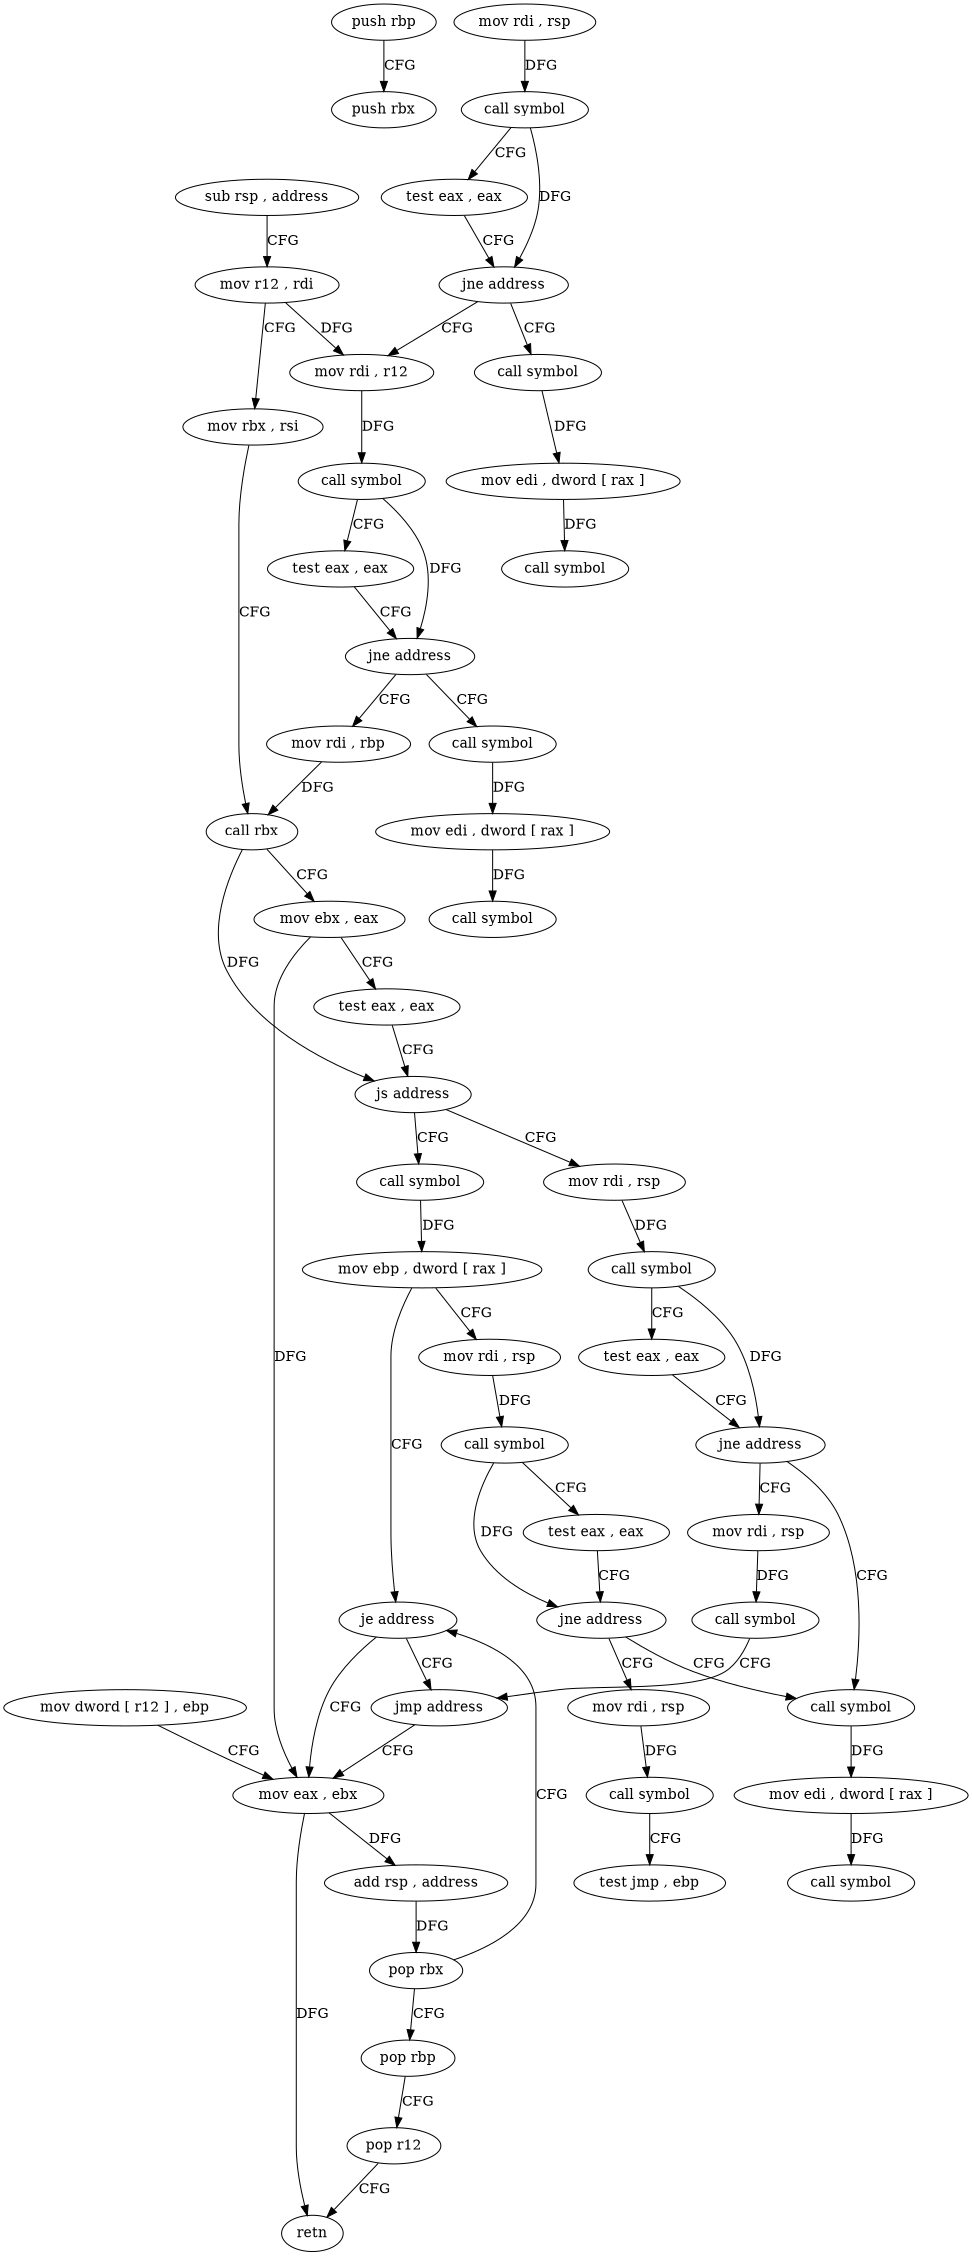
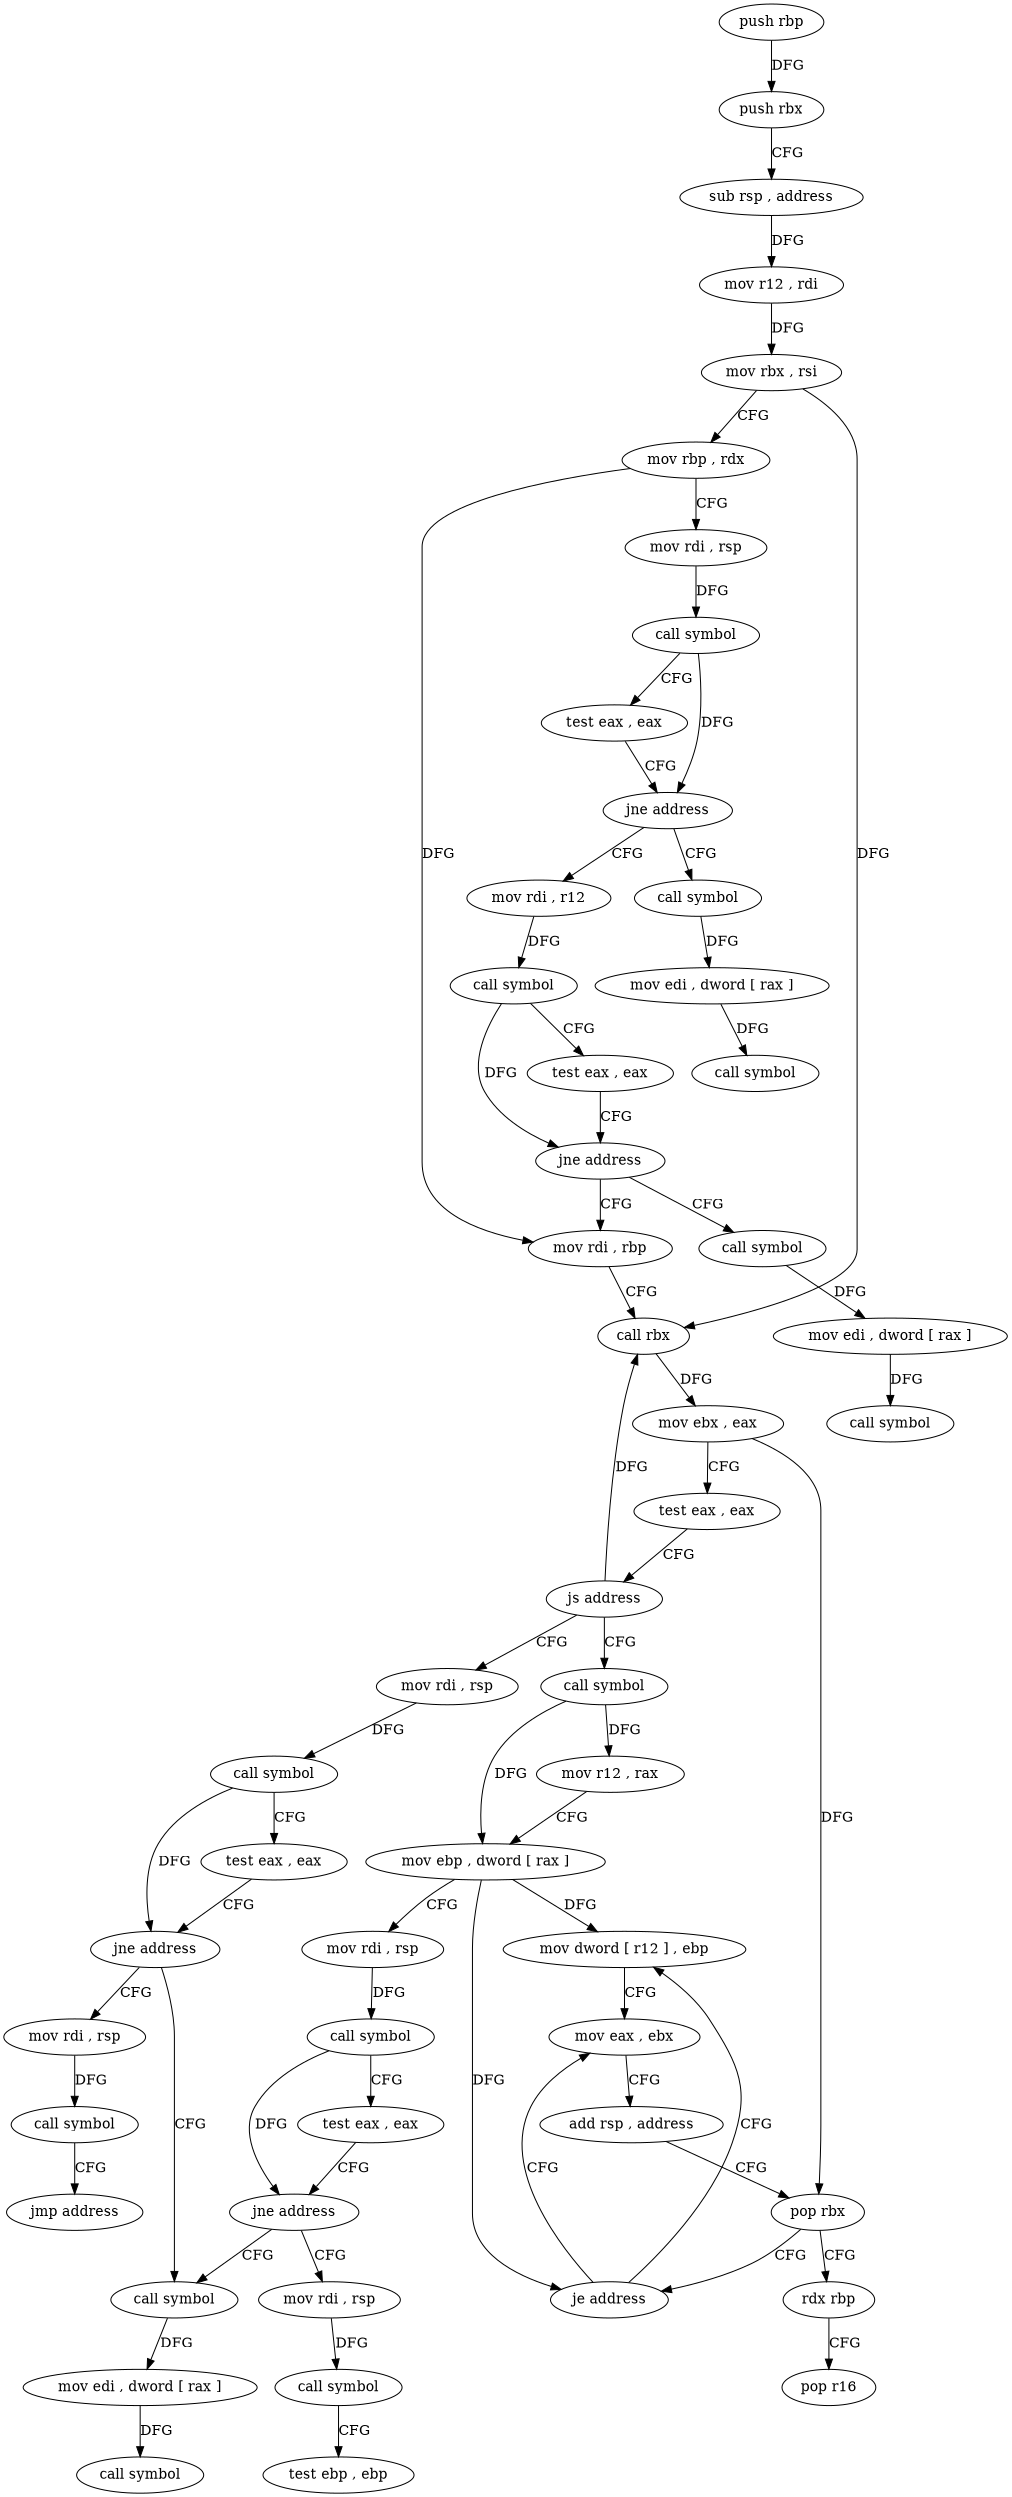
(400, 66) -> (788, 66)
none -> (772, 149)
(283, 241) -> (788, 241)
(311, 325) -> none
(280, 329) -> (788, 329)
none -> (696, 460)
(255, 613) -> (874, 854)
(318, 788) -> (642, 1292)
(312, 876) -> (696, 1380)
(241, 992) -> (614, 1472)
(274, 1349) -> (821, 1794)
(407, 1445) -> (489, 2081)
(416, 1659) -> (735, 2132)
(378, 1749) -> none
none -> (610, 1774)
(385, 1839) -> (645, 2081)
(650, 1883) -> (339, 2475)
none -> (551, 1903)
(433, 1927) -> (751, 2168)
(408, 2058) -> (829, 2300)
(394, 2146) -> (829, 2387)
(312, 2233) -> none
